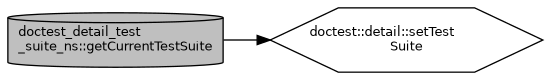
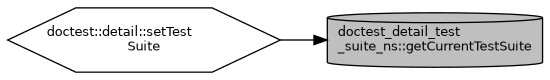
(240, 40) -> (297, 40)
